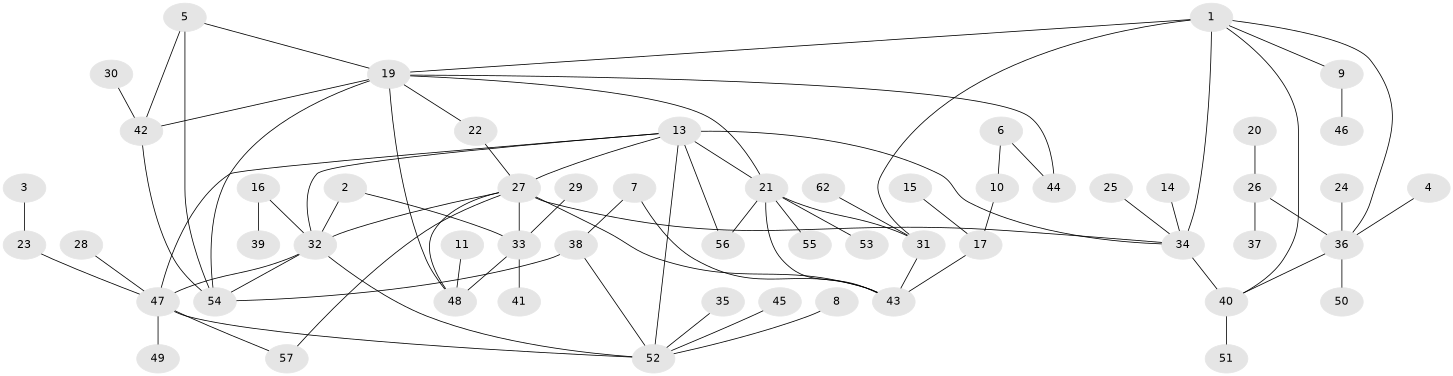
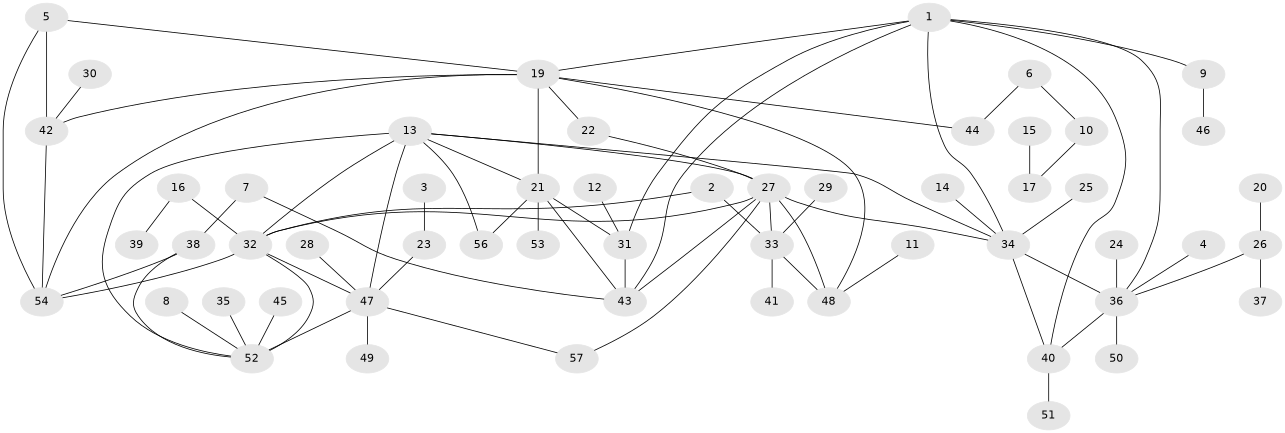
(823, 188) -> (595, 188)
(810, 245) -> none
(937, 273) -> (729, 129)
none -> (1062, 273)
